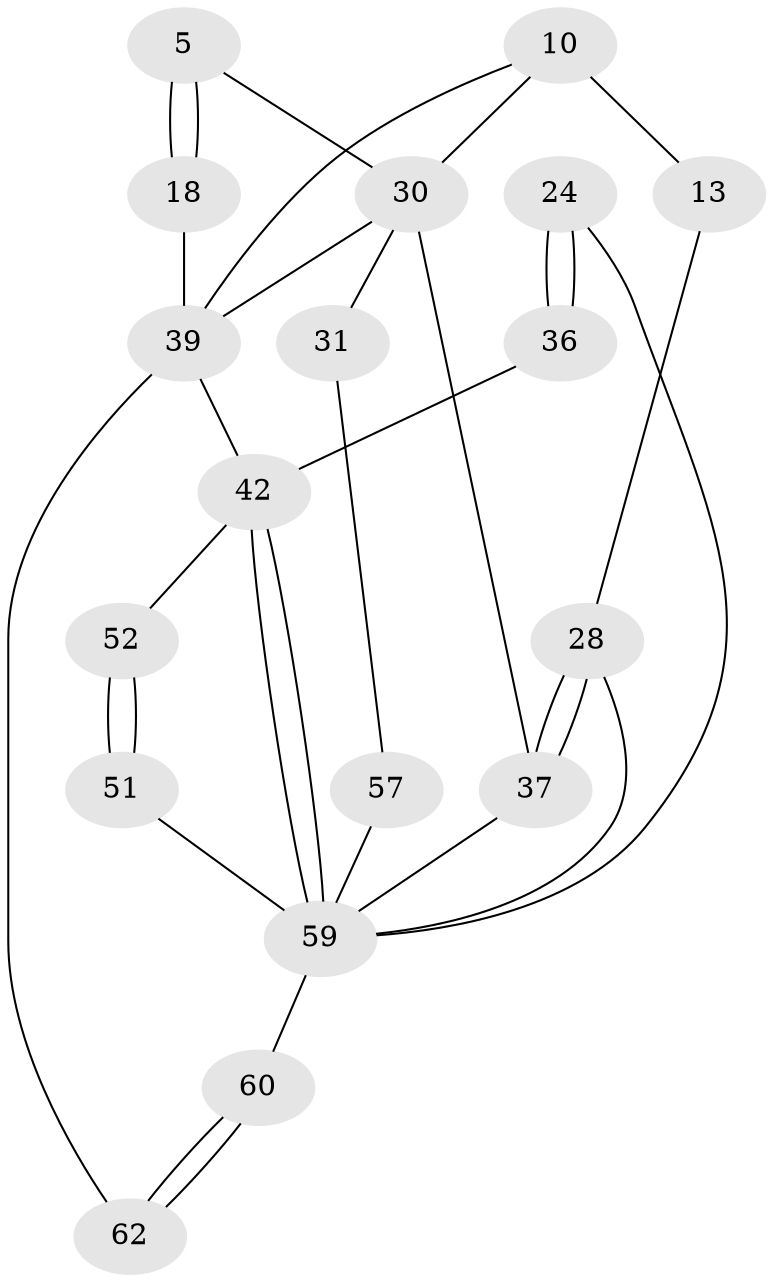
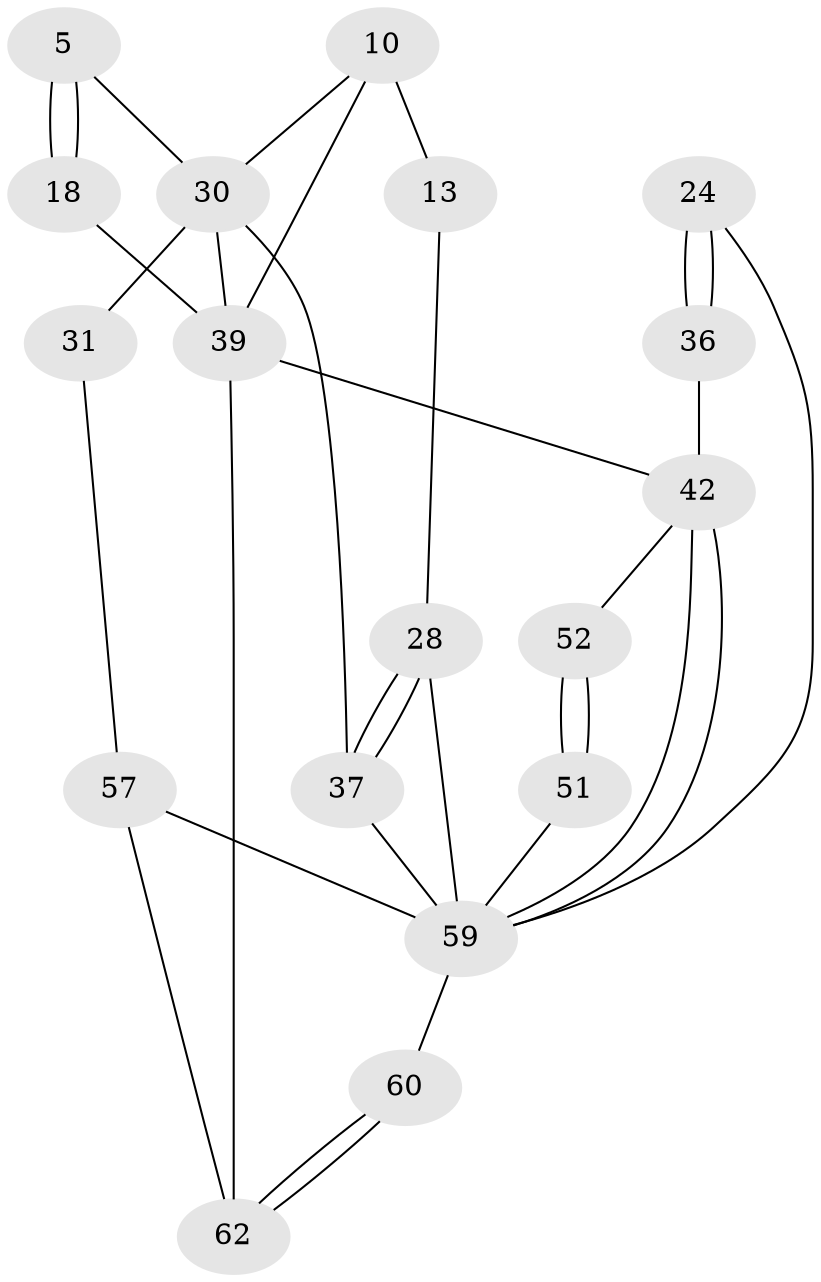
none -> (176, 1013)
